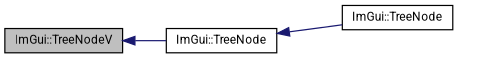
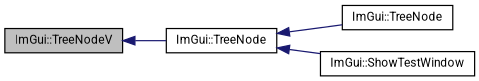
none -> (398, 64)
